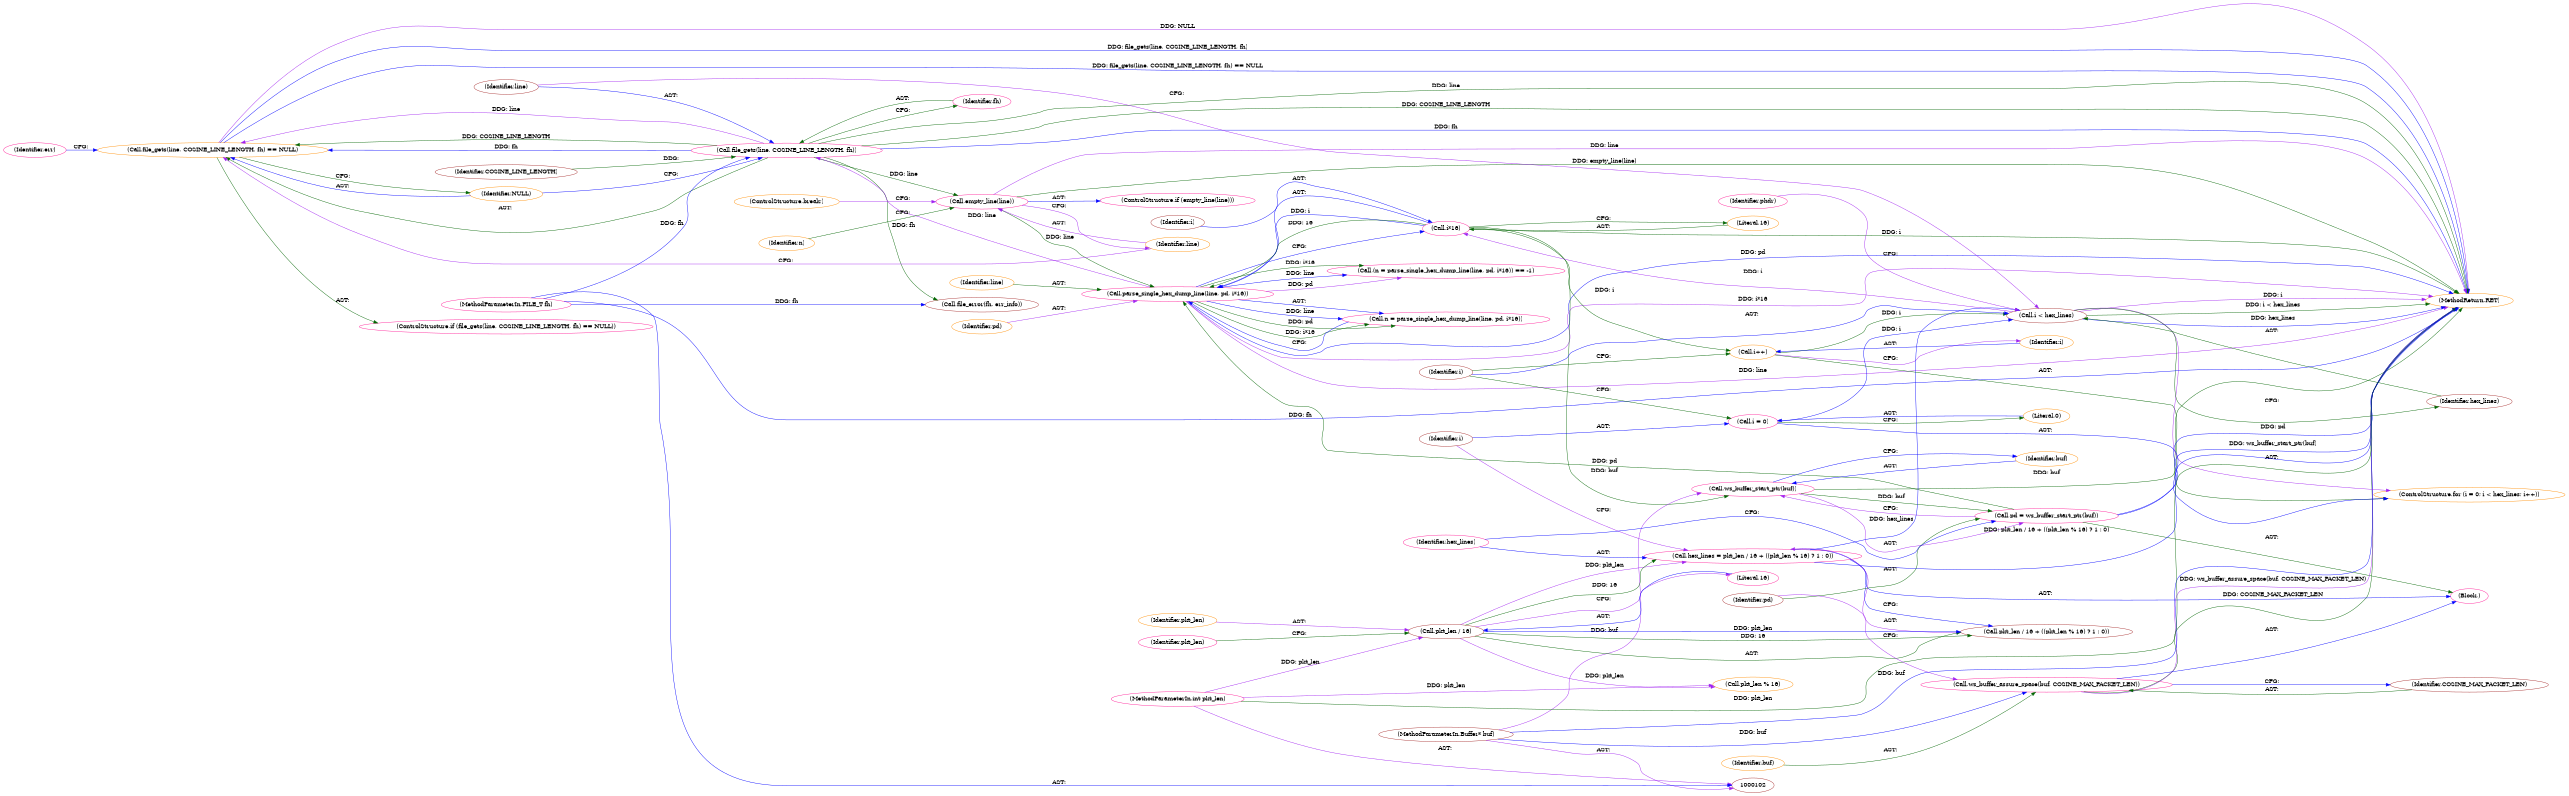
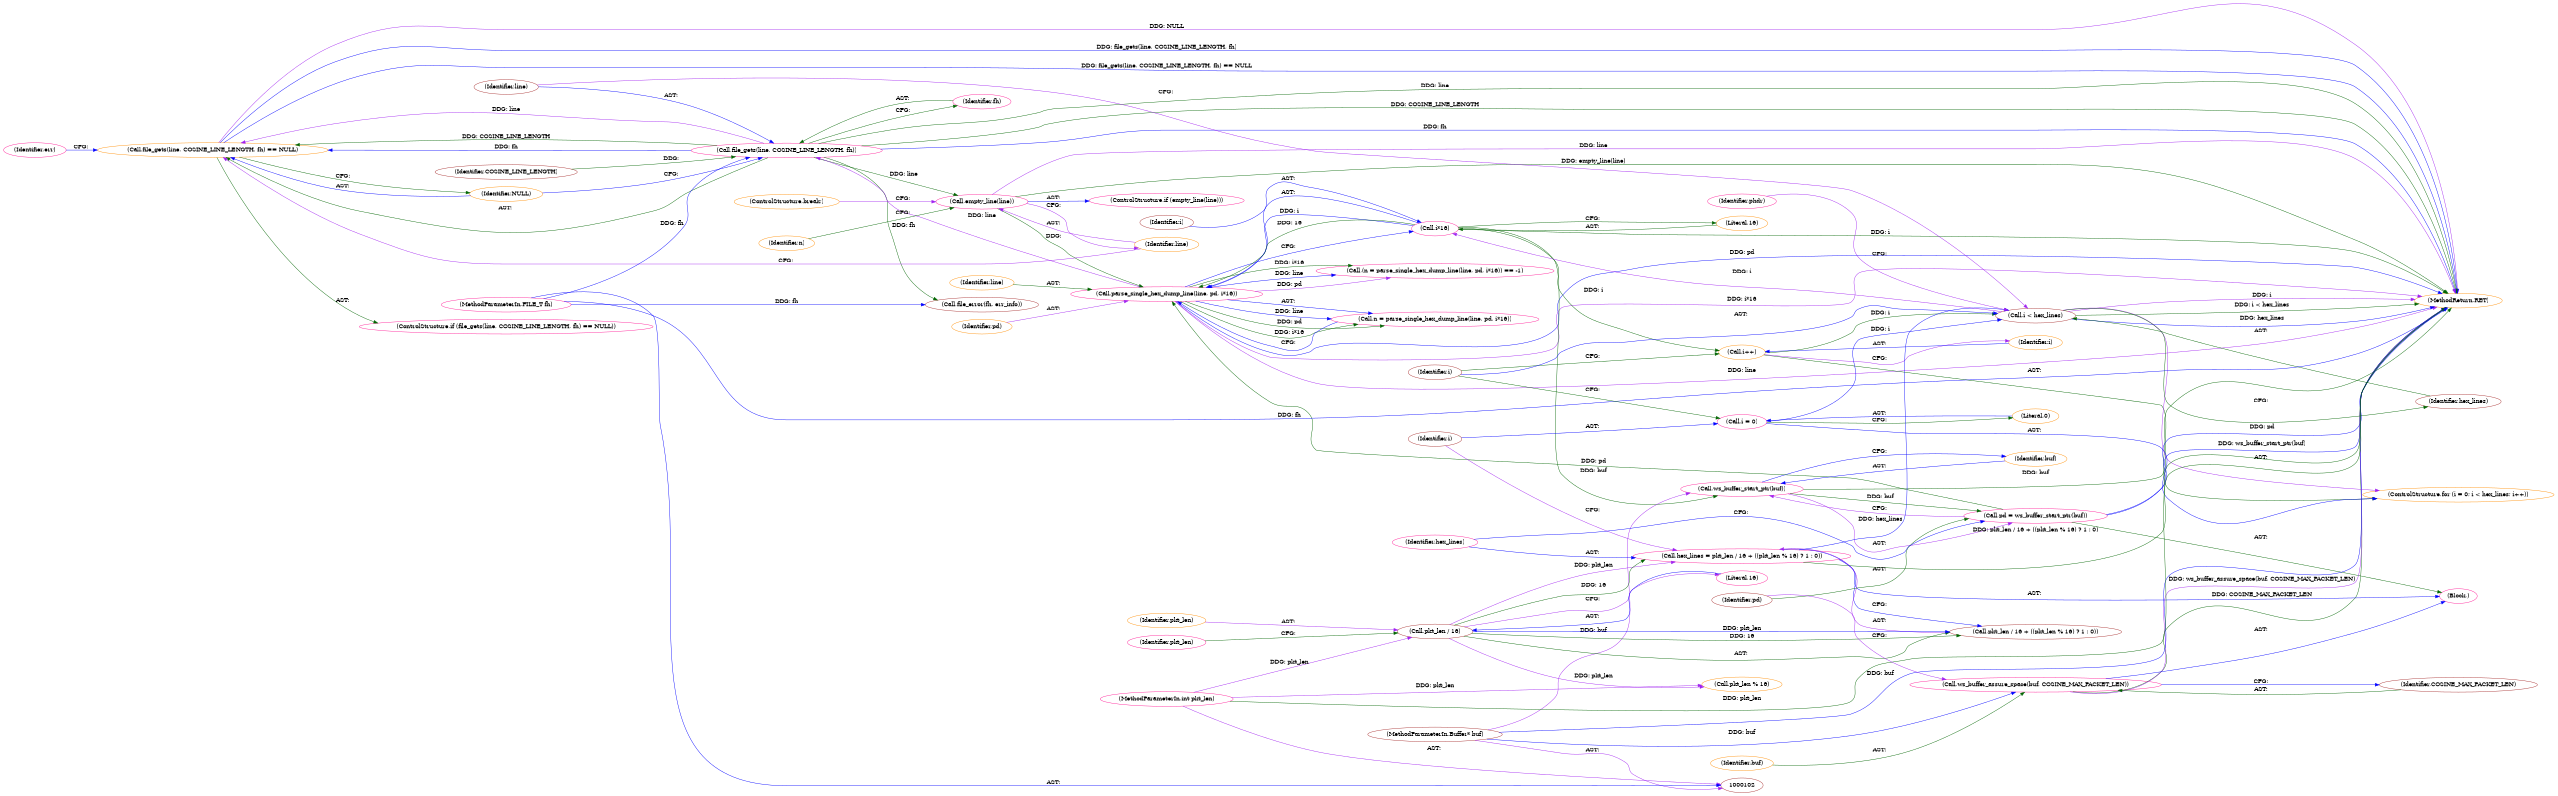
(1060, 237) -> (1055, 236)
(2170, 534) -> (2159, 534)
